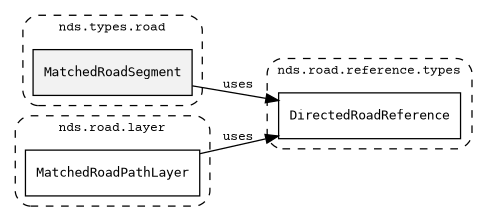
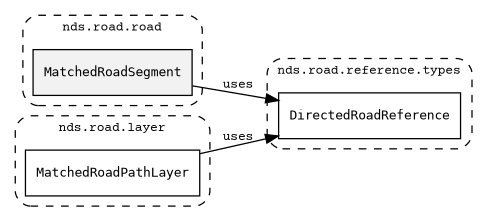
(113, 27) -> (113, 27)
